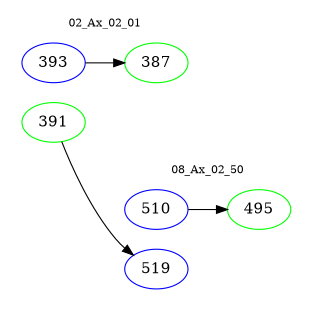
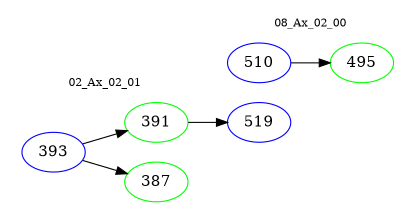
none -> (100, 139)
(208, 170) -> (311, 24)
